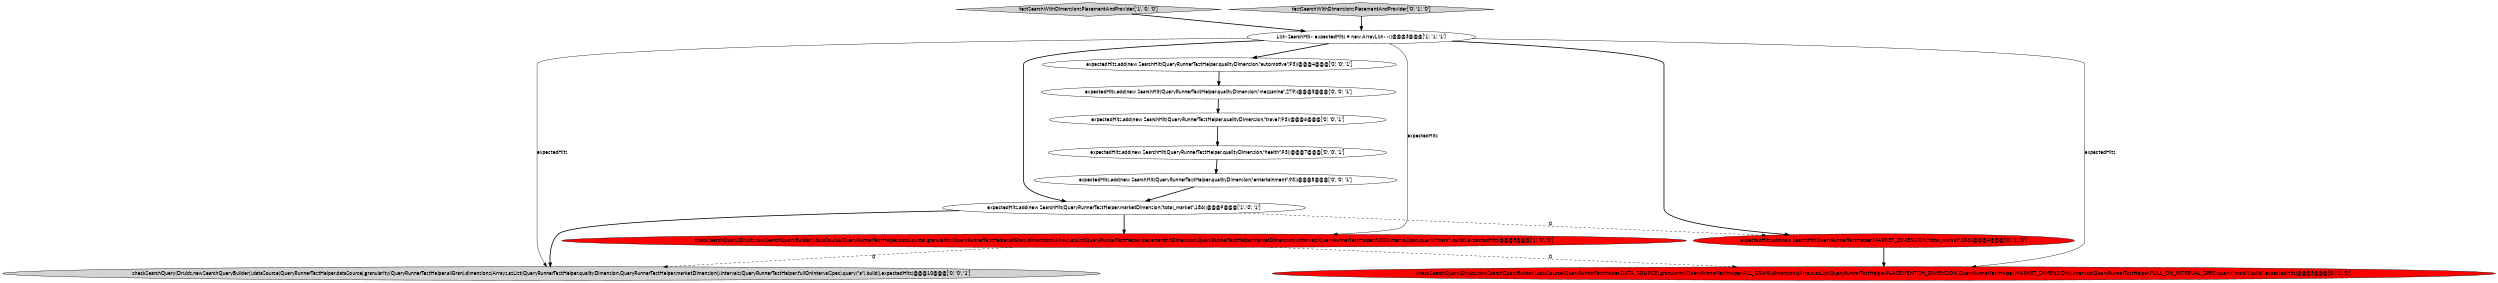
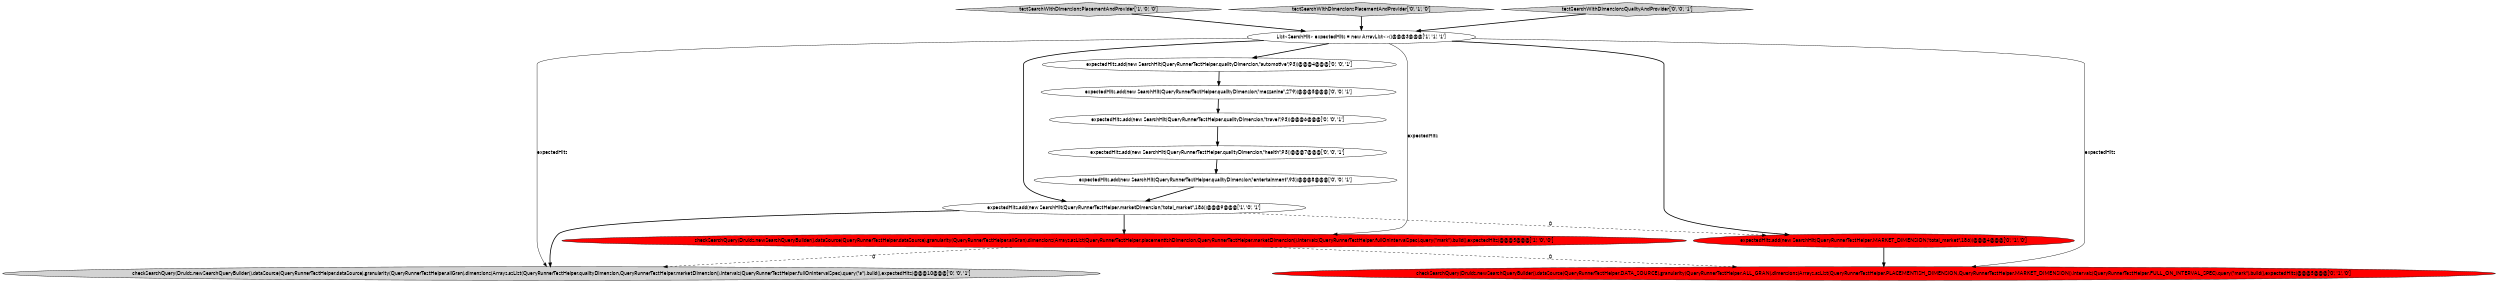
none -> (1627, 9)
